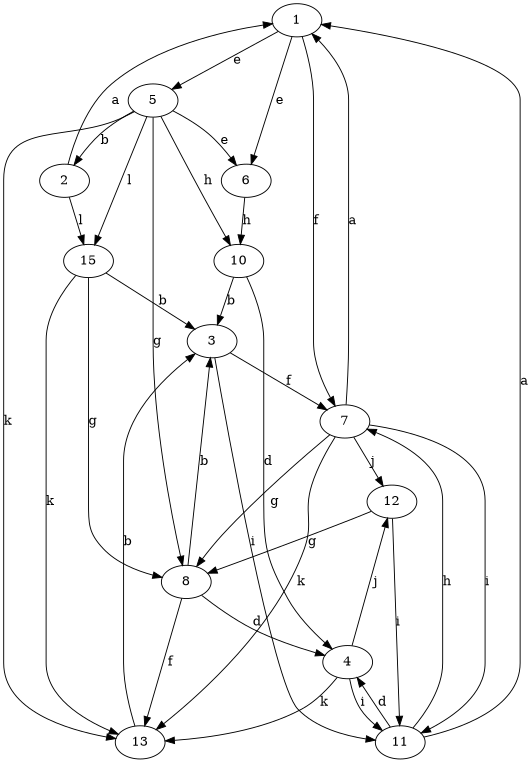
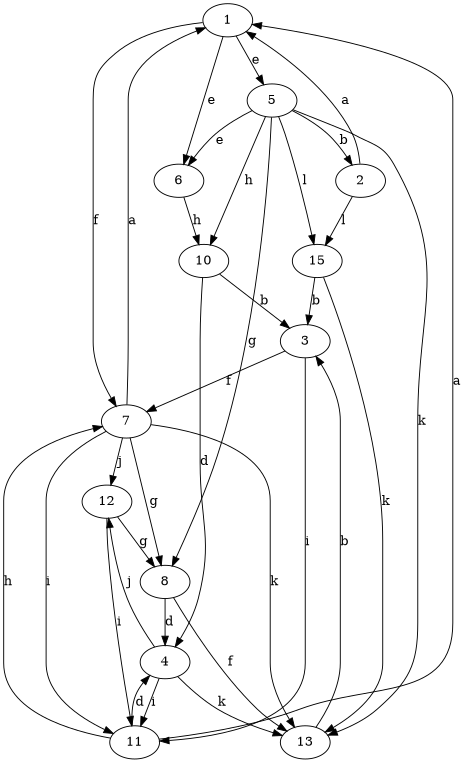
(89, 444) -> none
(199, 466) -> none
